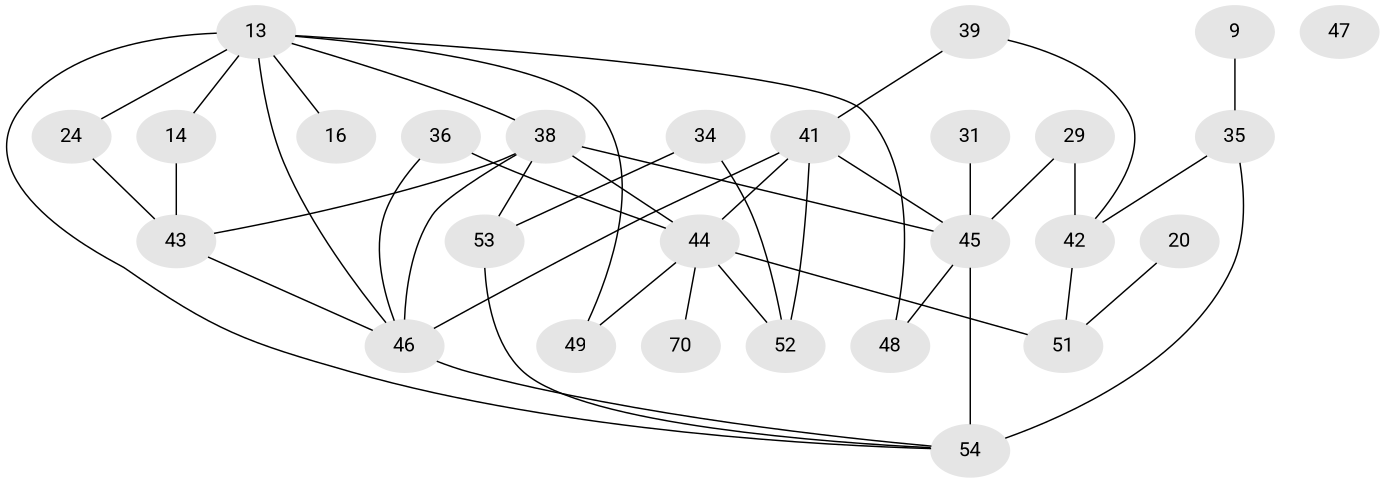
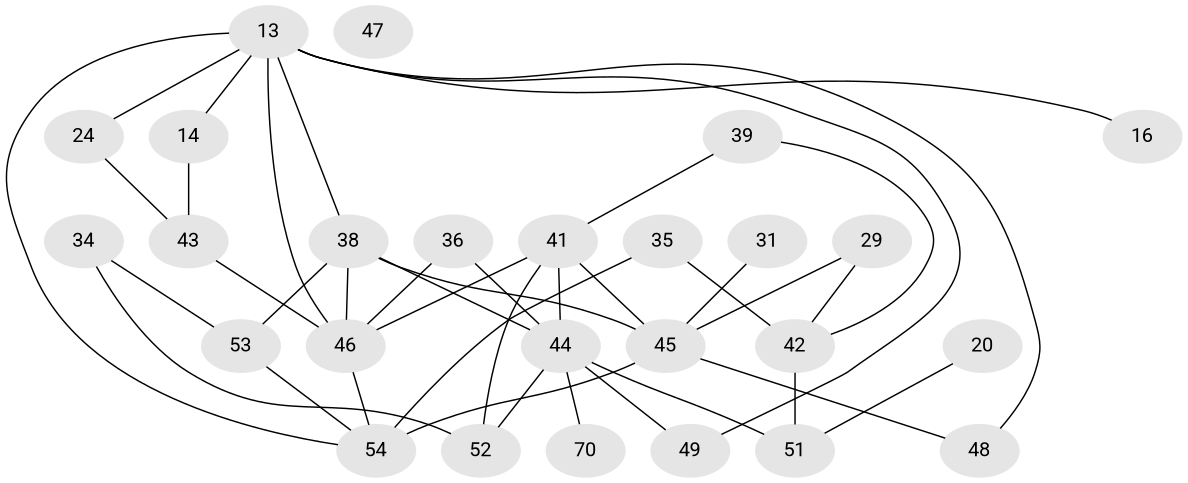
(1235, 32) -> none
(367, 200) -> none
